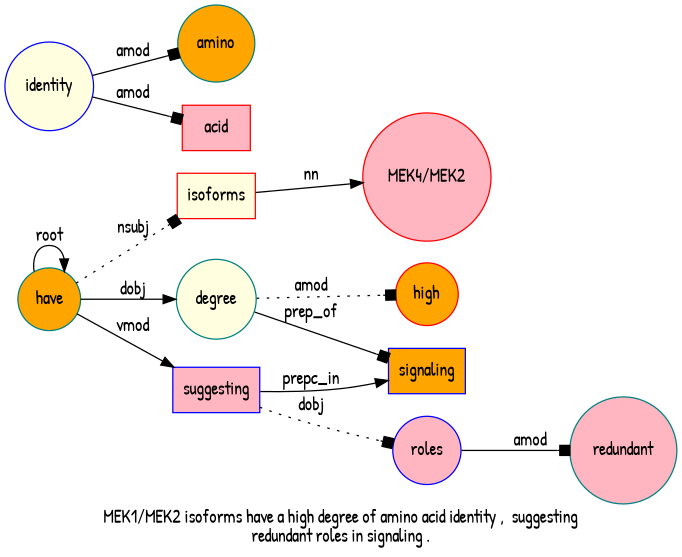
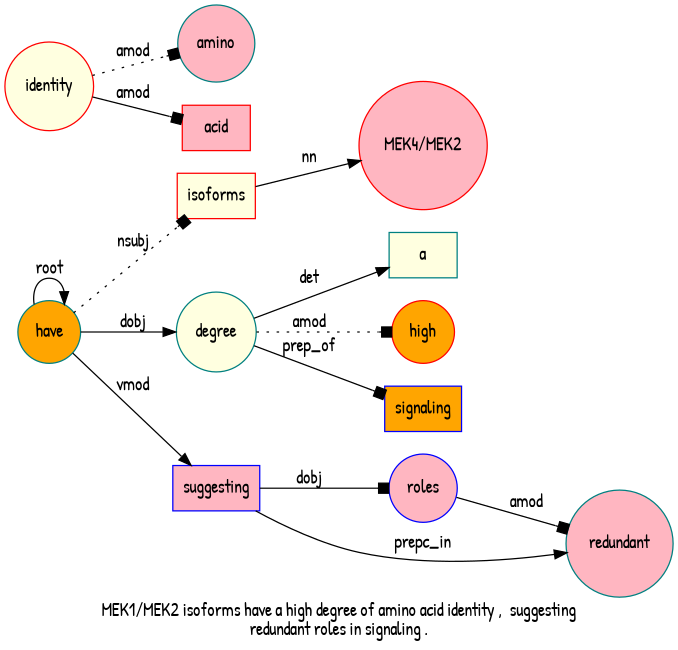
(216, 44) -> (216, 44)
(130, 66) -> (130, 66)
(49, 86) -> (49, 86)
none -> (423, 255)
(318, 390) -> (401, 559)
(320, 426) -> (318, 488)
